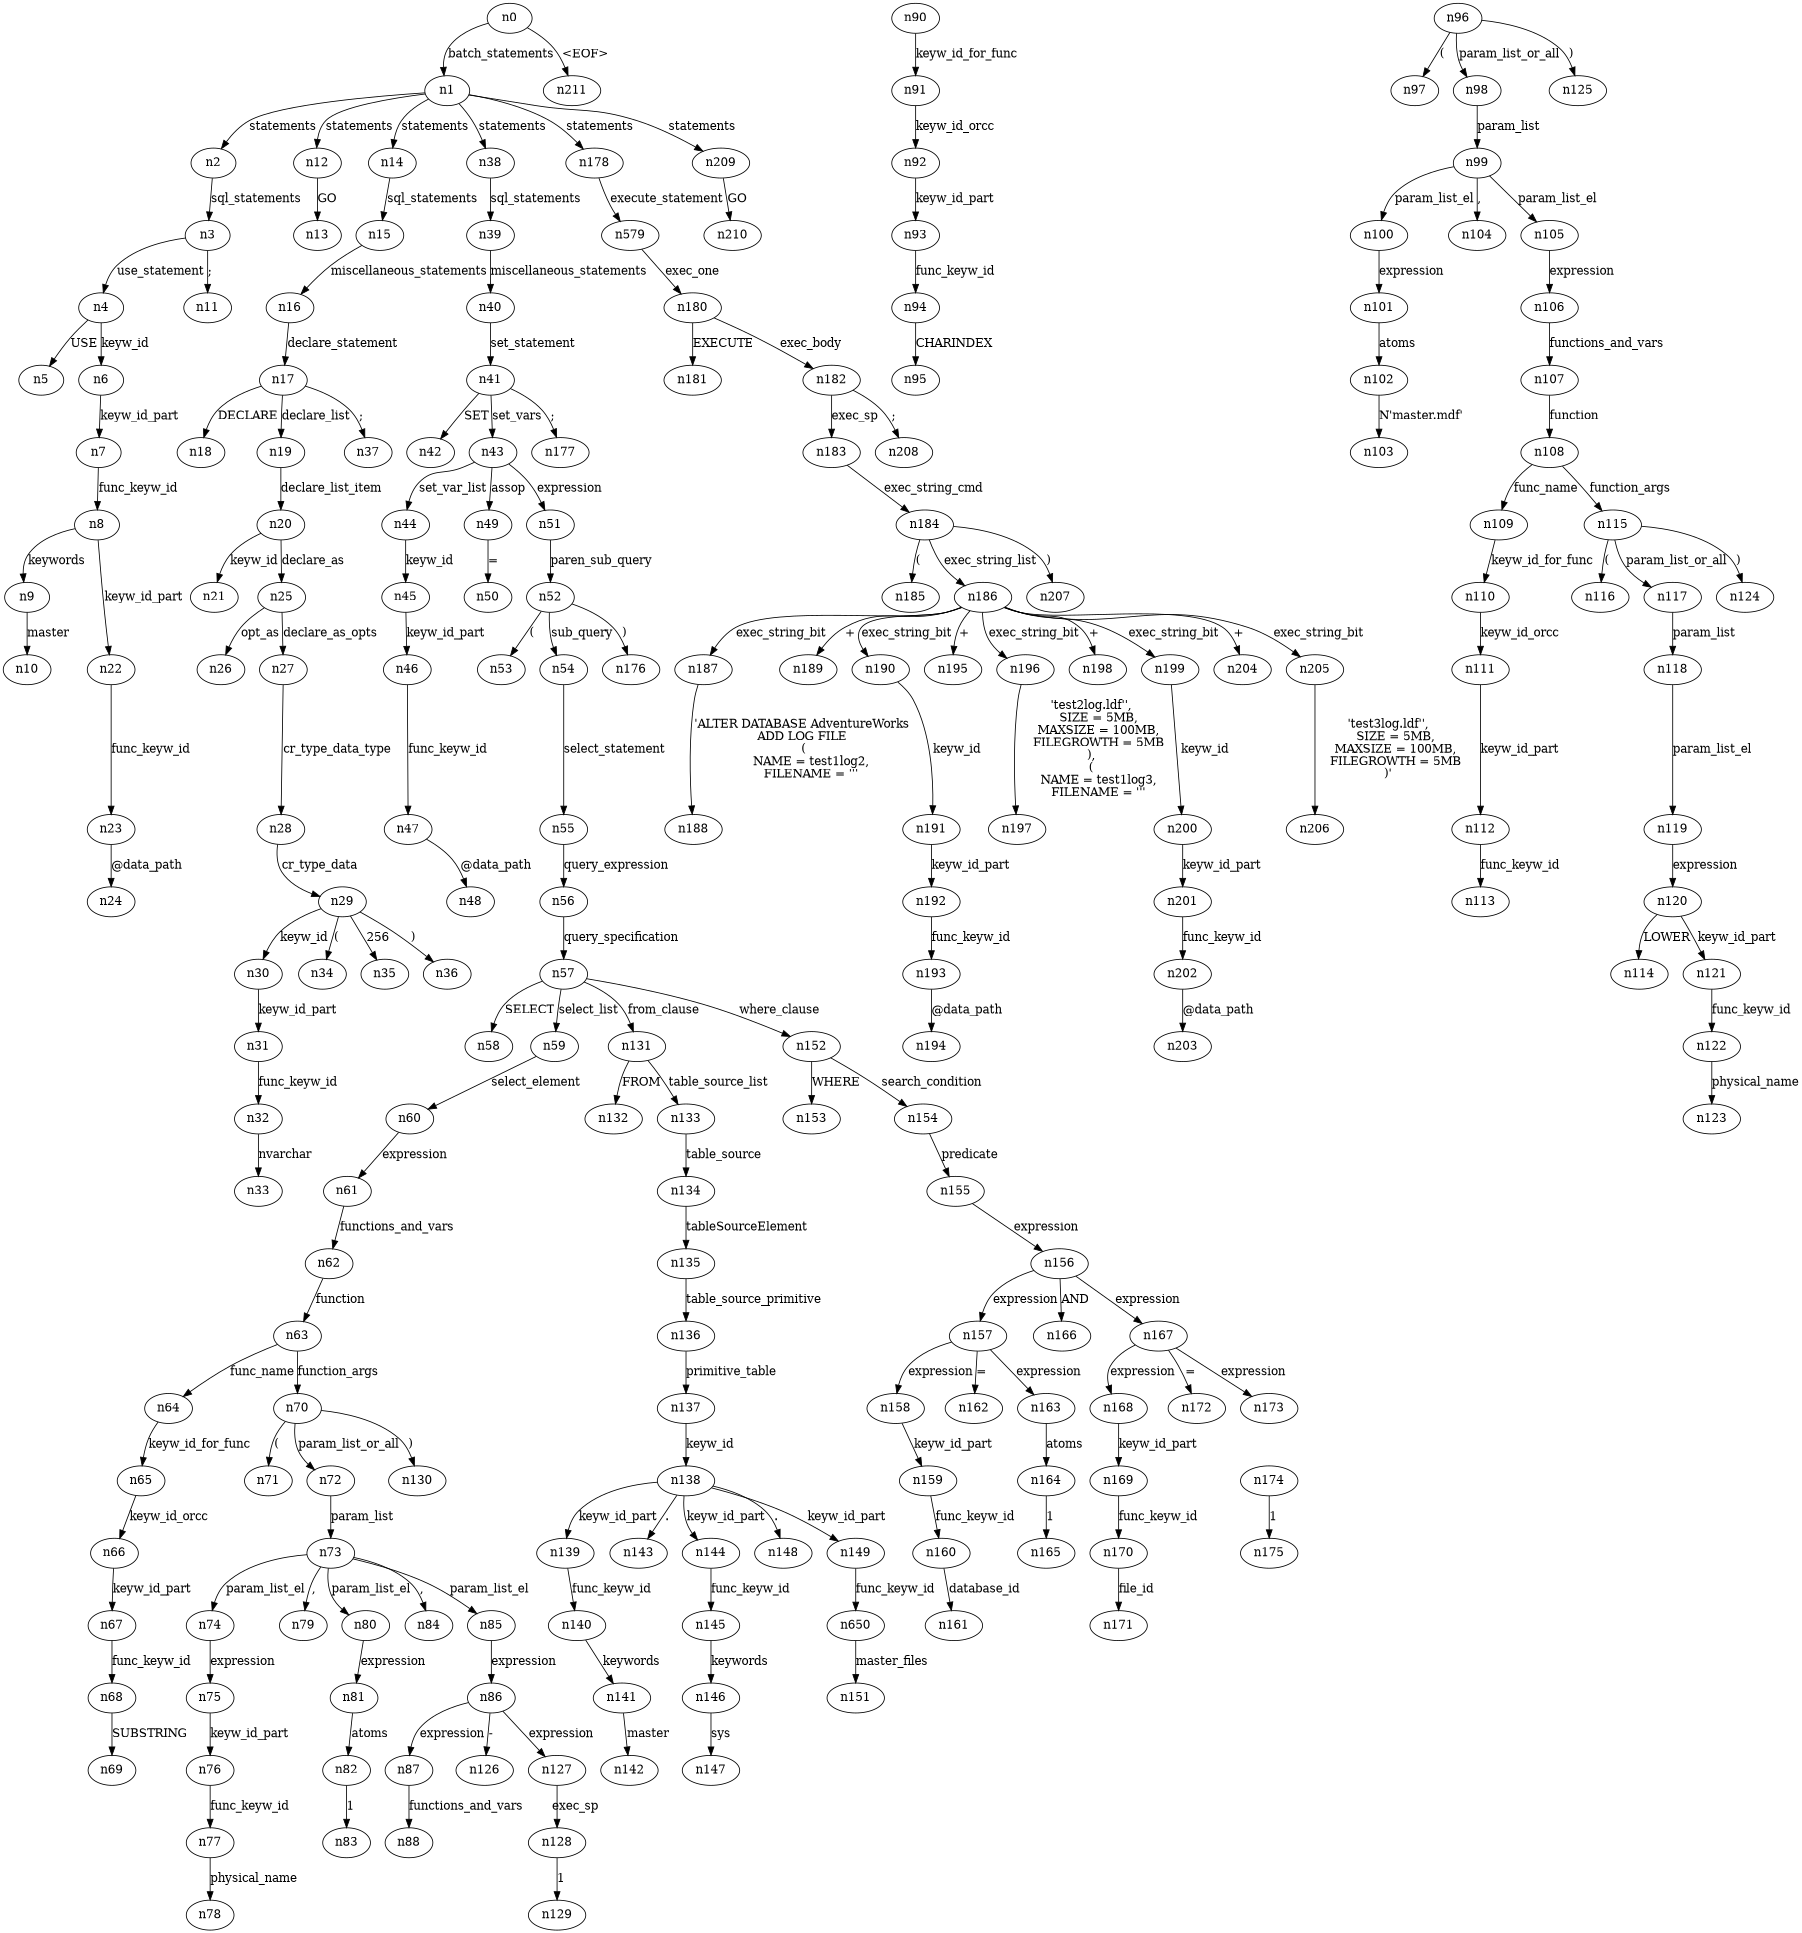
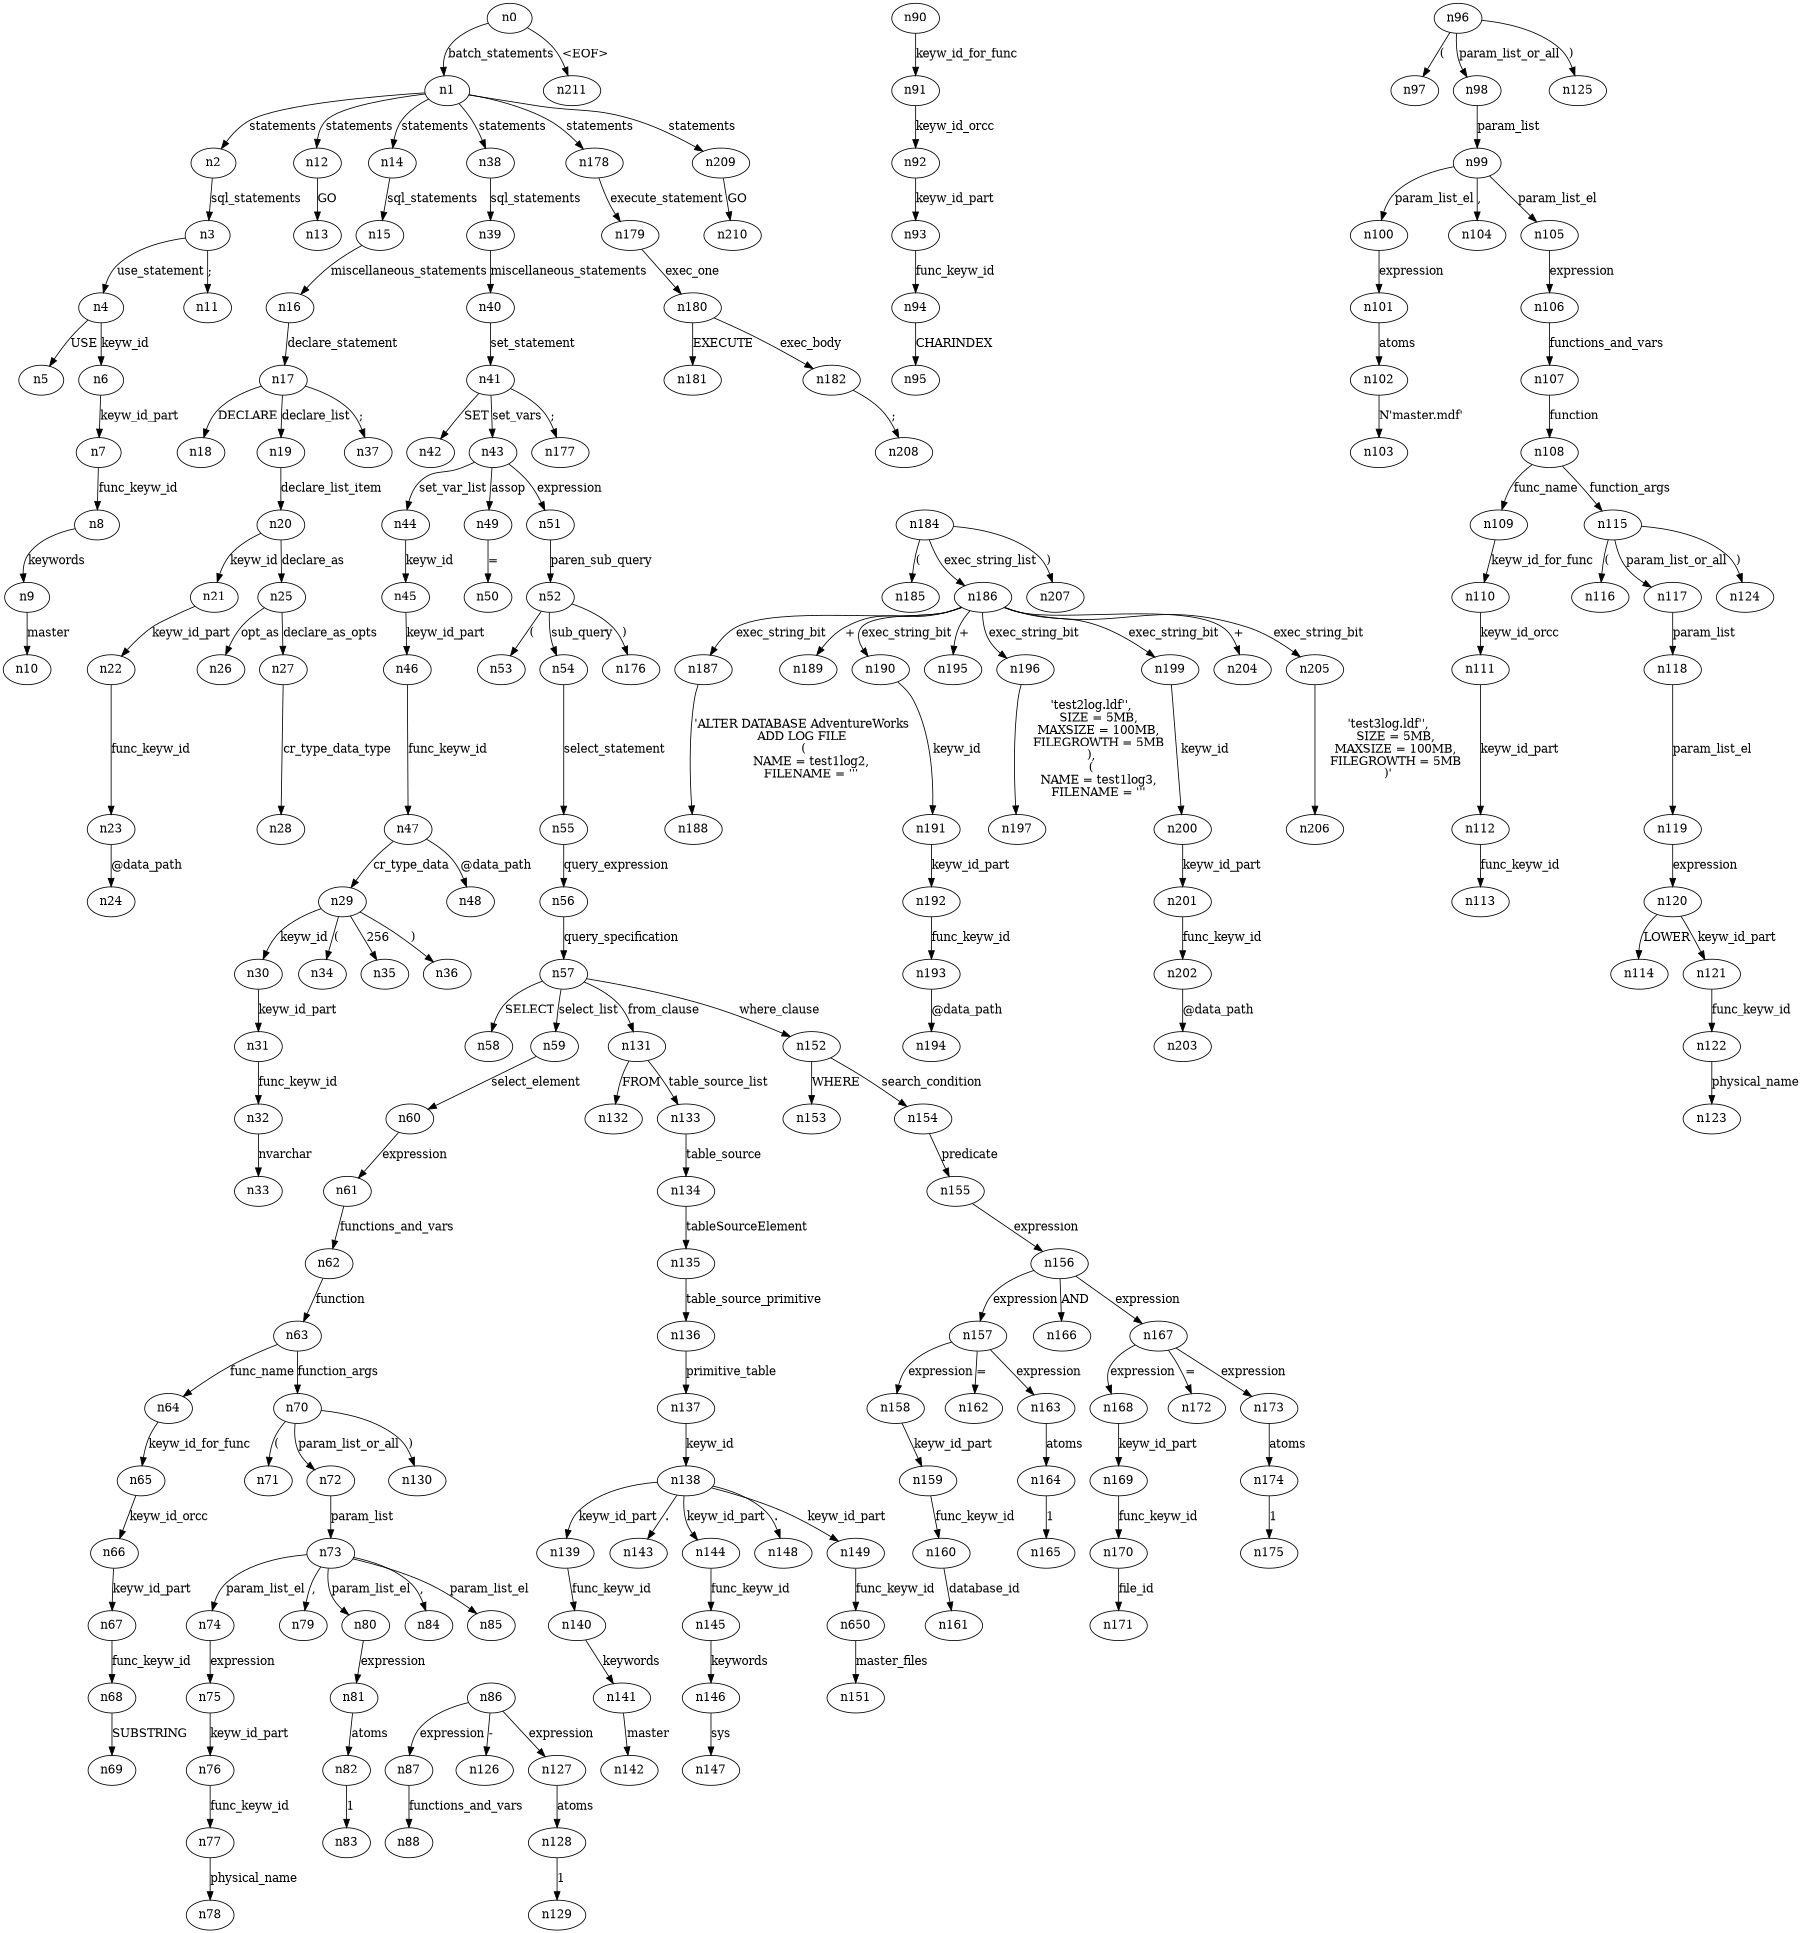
(630, 235) -> (630, 235)
(832, 453) -> none
(103, 593) -> (158, 623)
(1098, 670) -> none
(284, 876) -> (373, 860)
none -> (1269, 1440)
(491, 1658) -> none
(575, 1807) -> (575, 1807)
